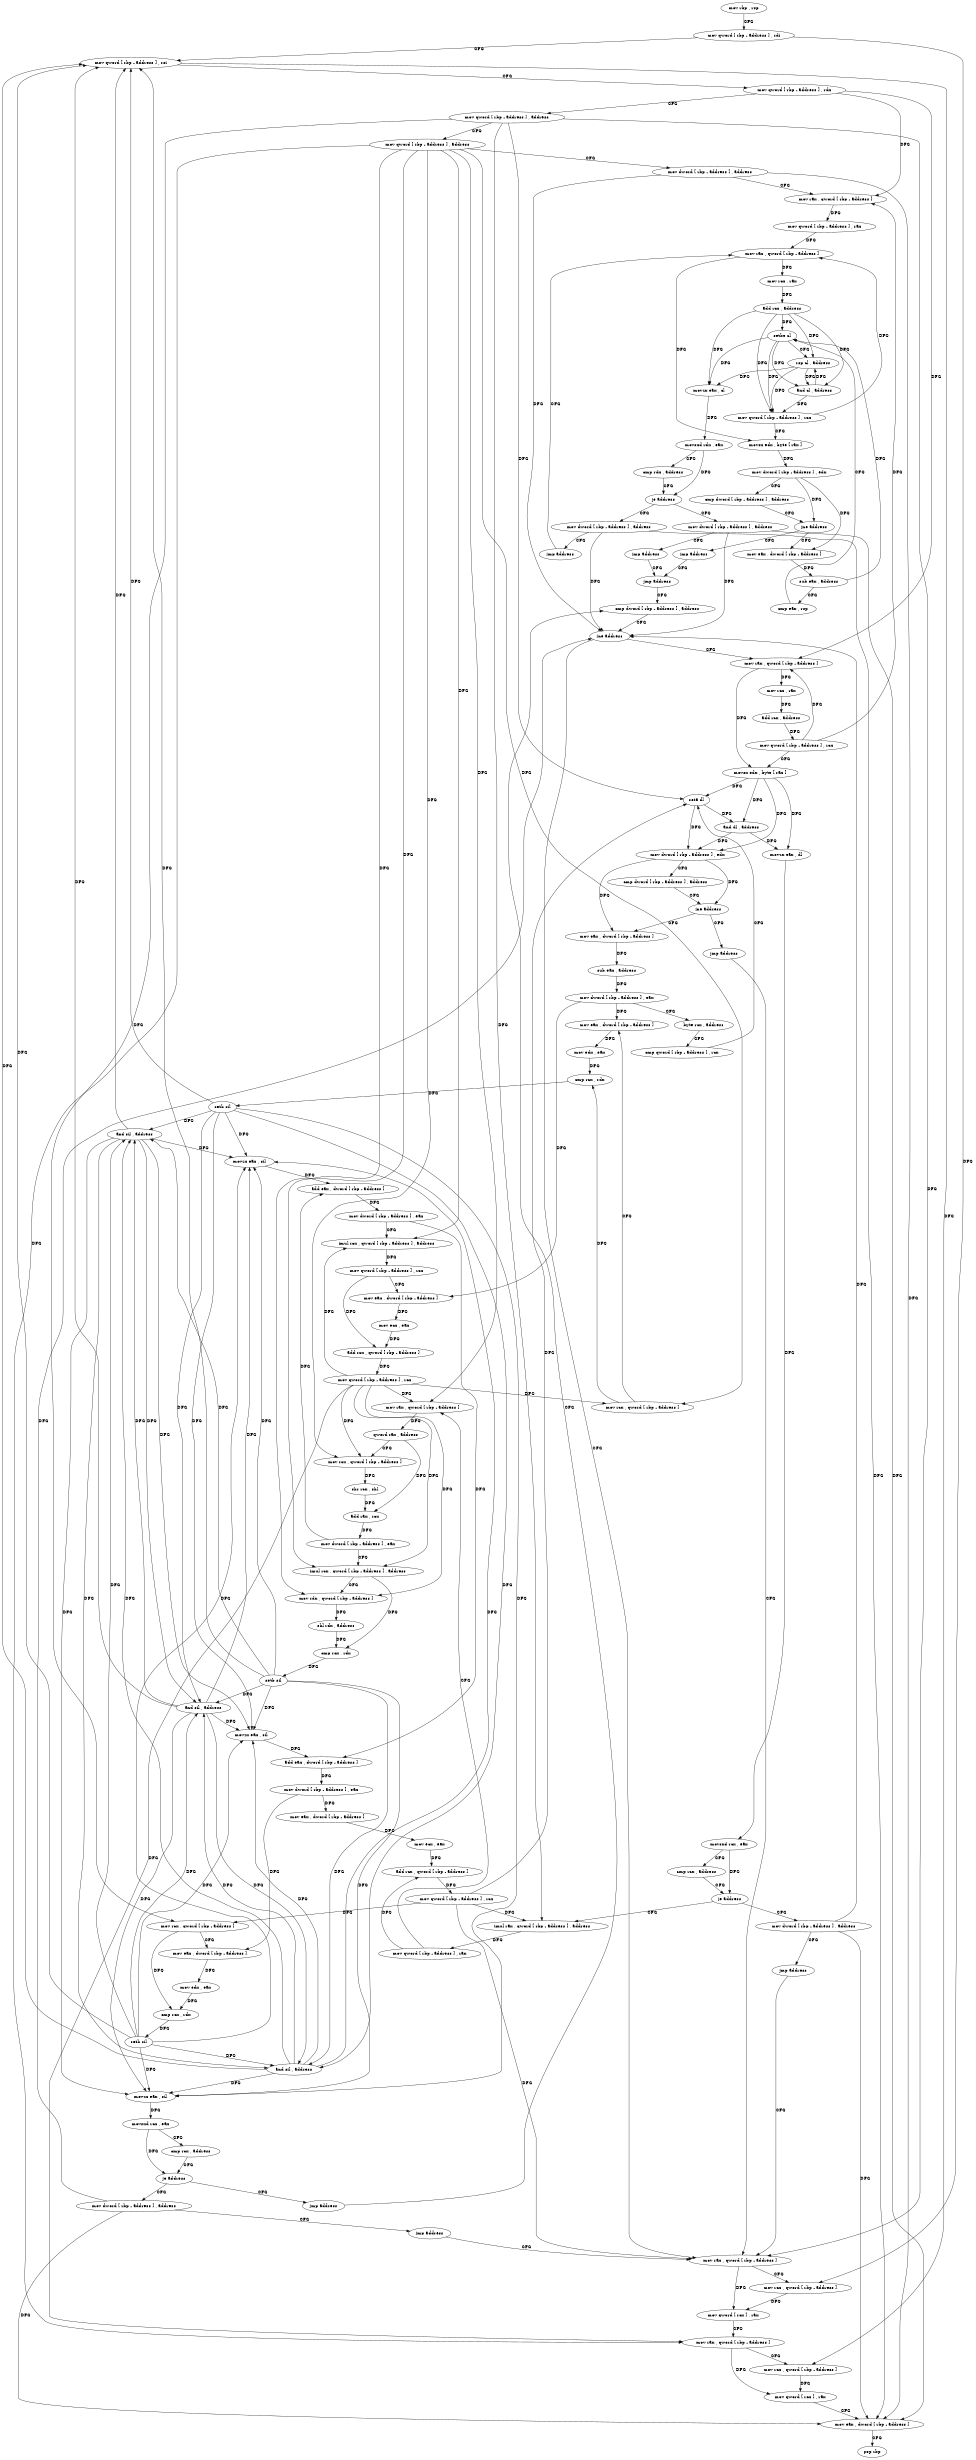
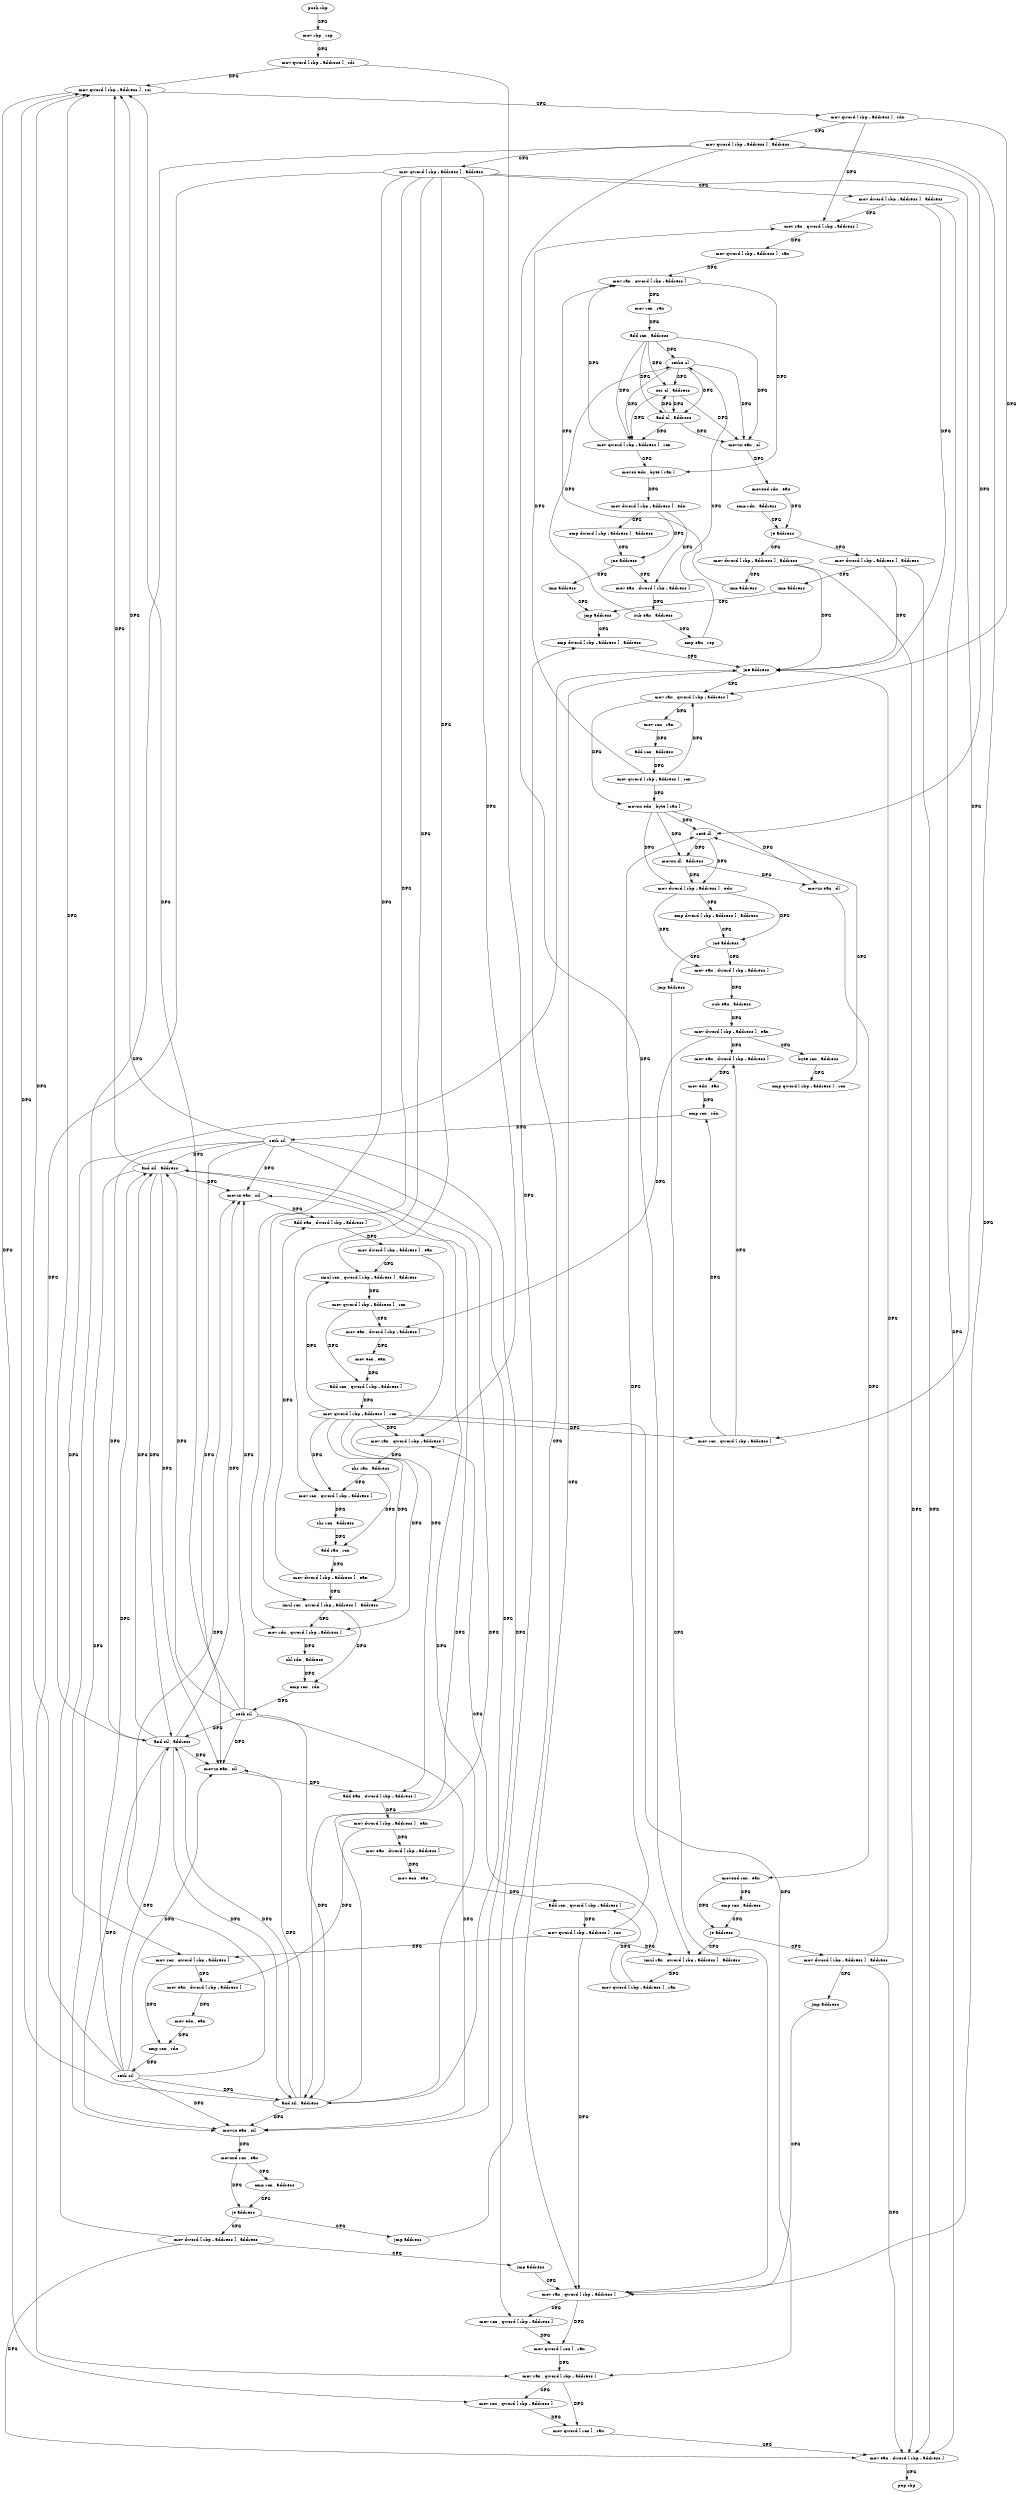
none -> (318, 8)
(479, 49) -> (234, 76)
(813, 363) -> (673, 390)
none -> (700, 435)
(685, 458) -> none
(741, 827) -> (683, 861)
(396, 1435) -> (371, 1469)
(365, 1489) -> (336, 1523)
